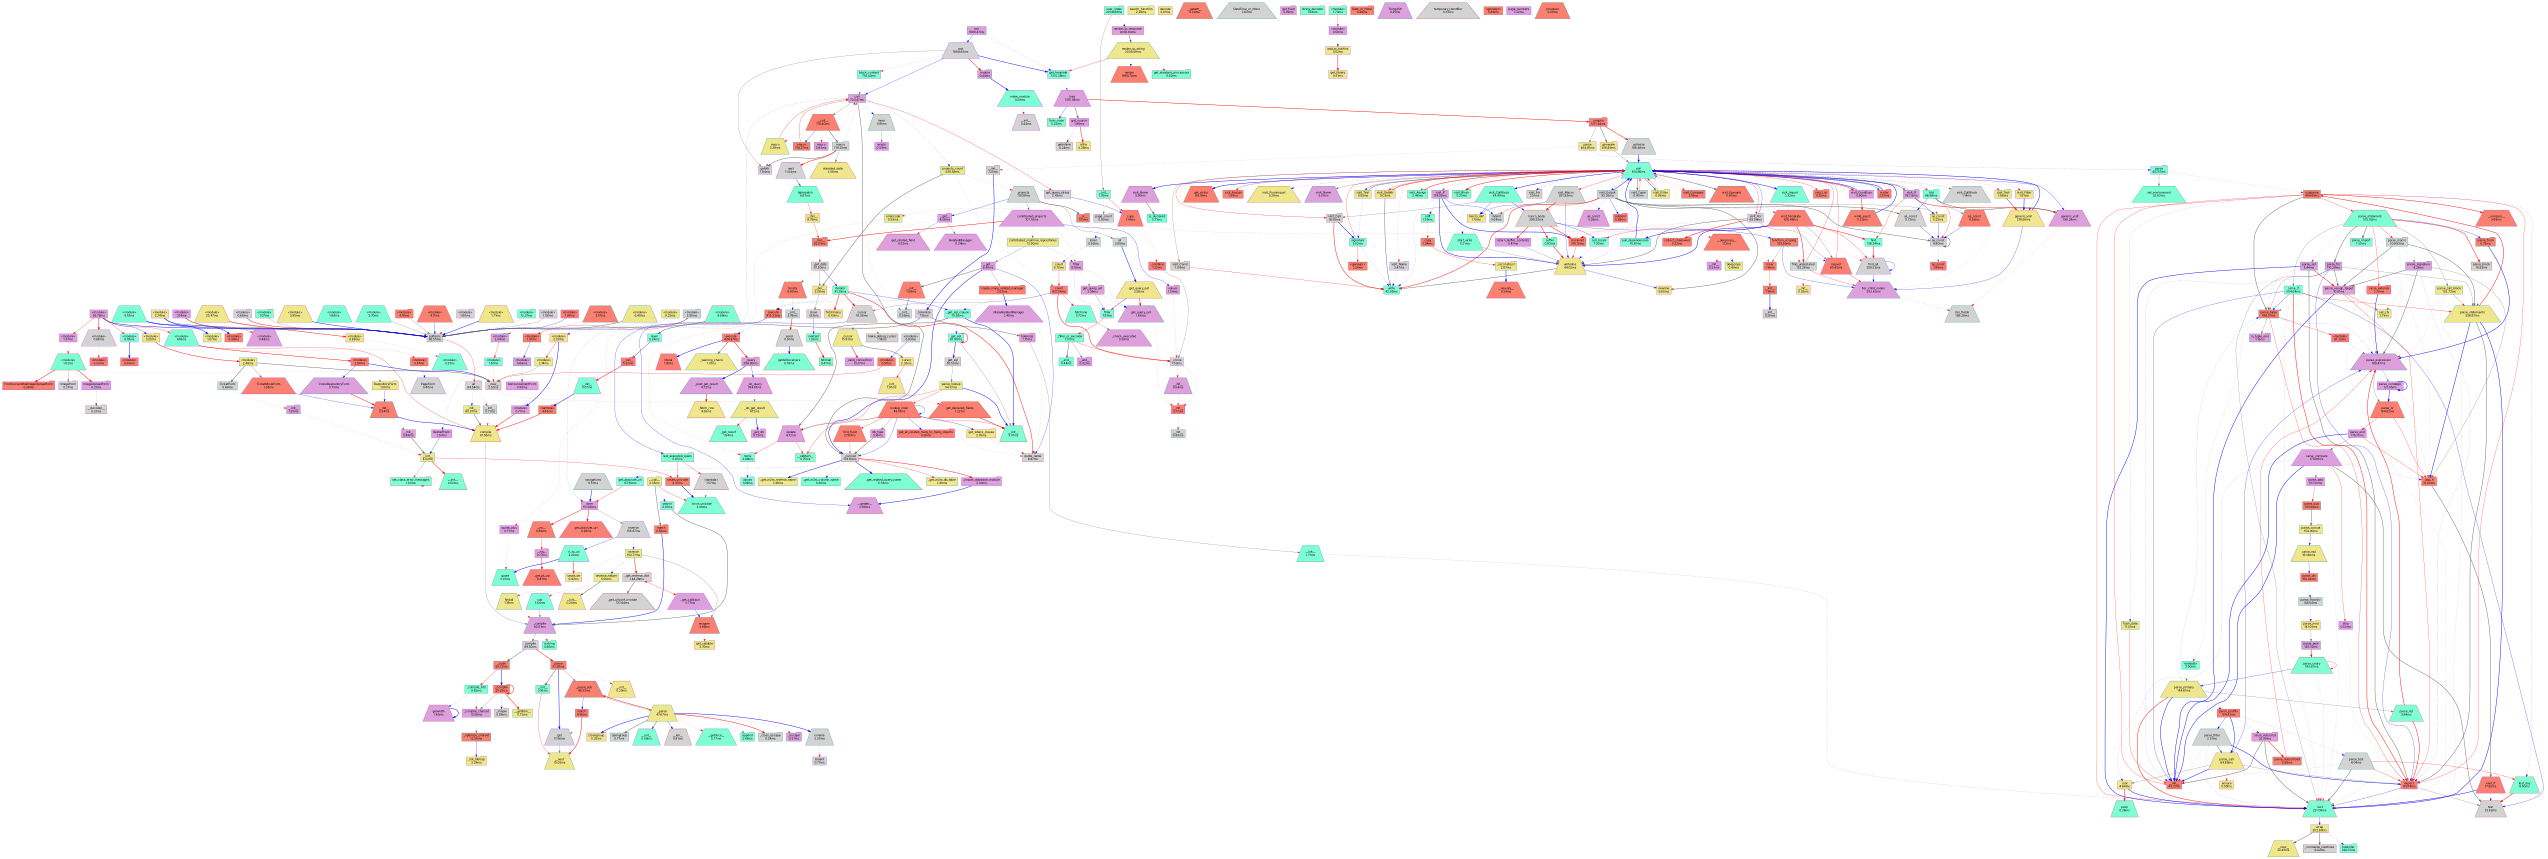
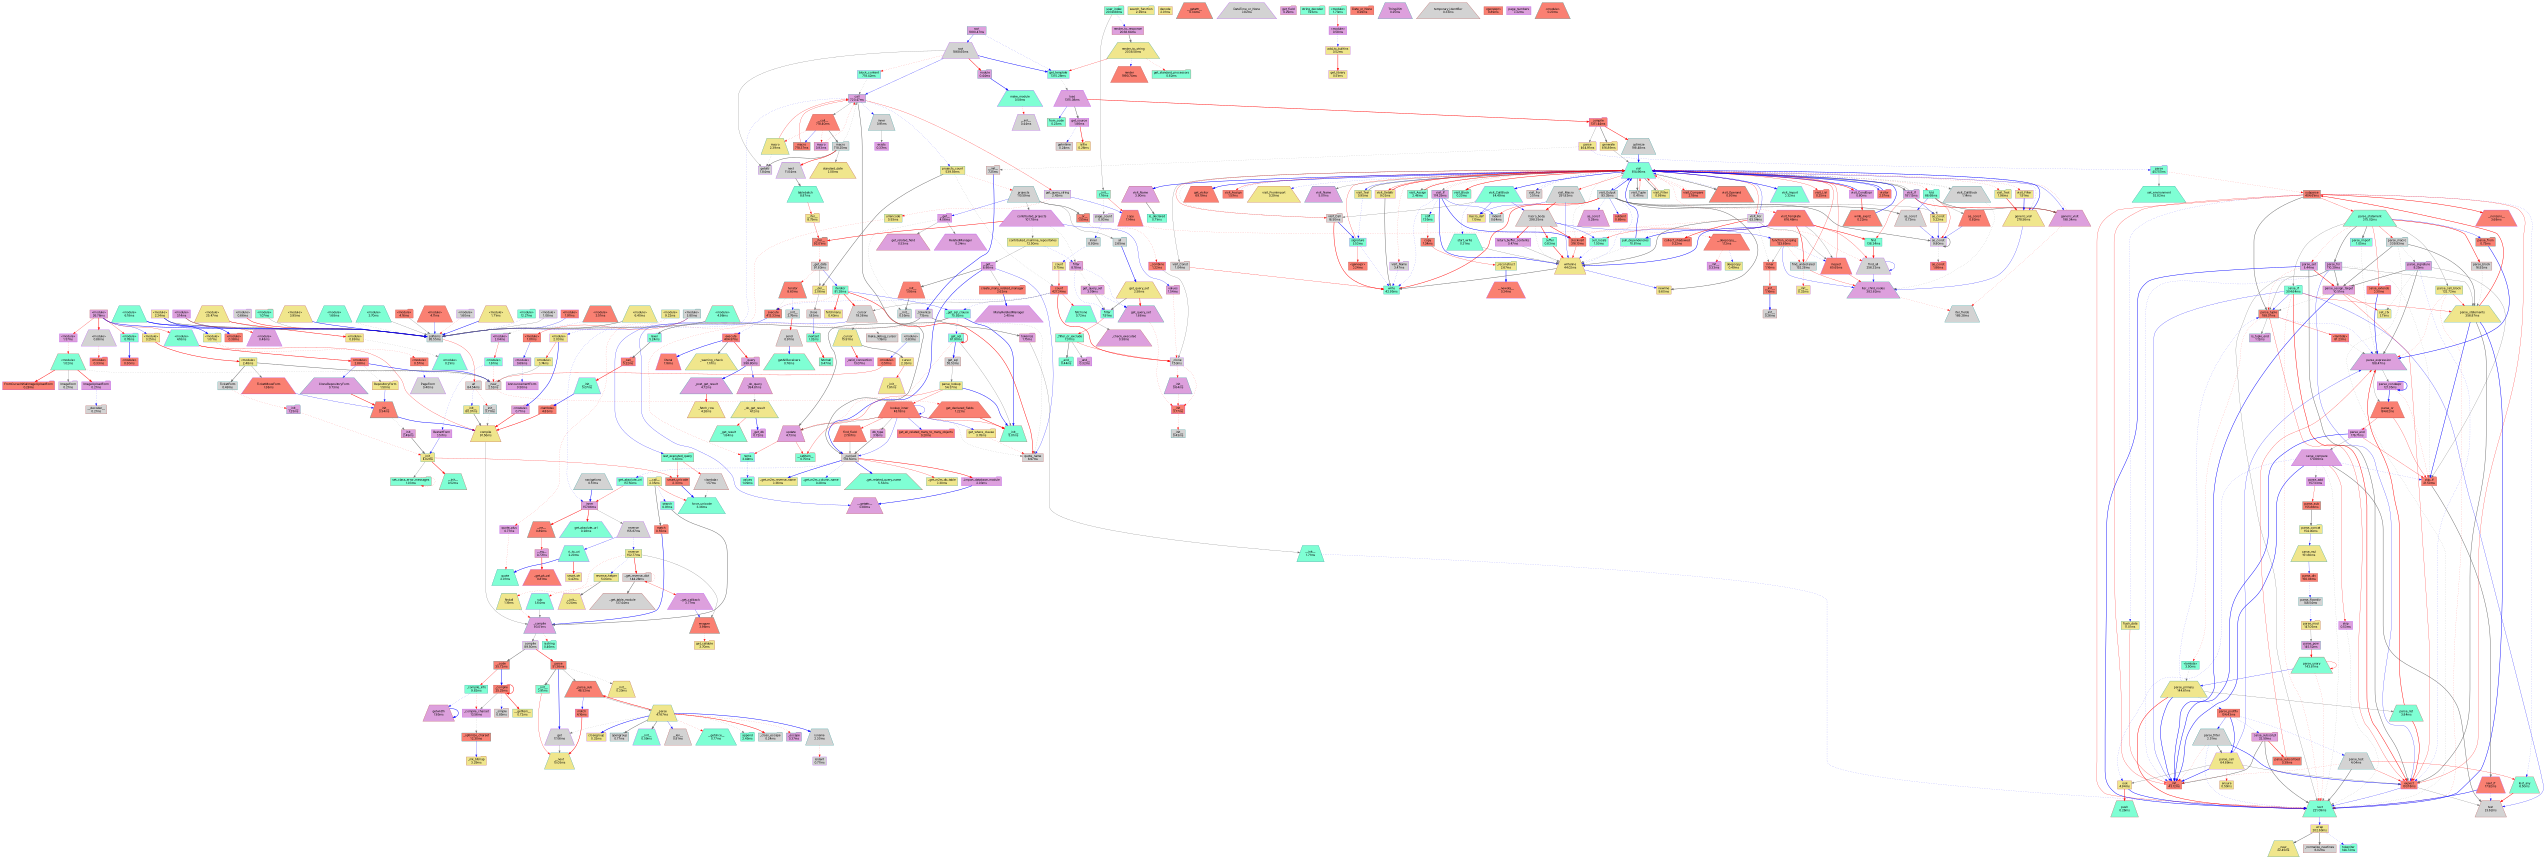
(1247, 11) -> (1247, 11)
(586, 530) -> (586, 530)
(622, 601) -> (622, 601)
